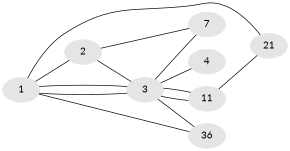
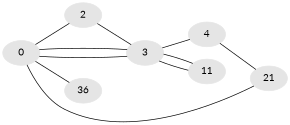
(207, 25) -> none
(238, 72) -> (238, 56)
(21, 90) -> (21, 53)
(176, 113) -> none
